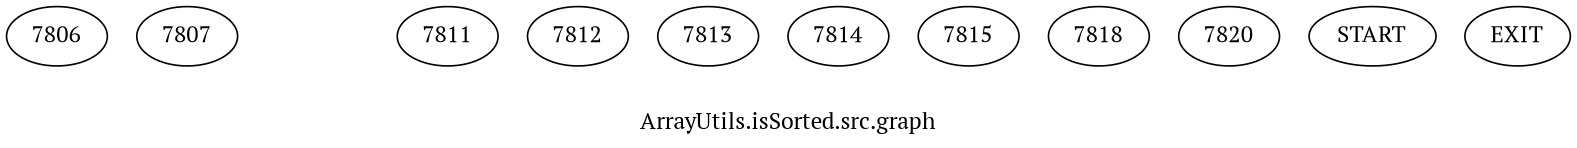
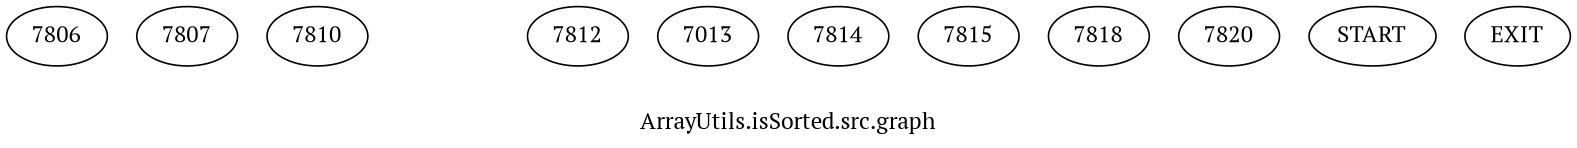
none -> (317, 36)
(448, 36) -> none
(708, 36) -> (708, 36)
